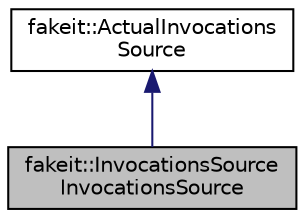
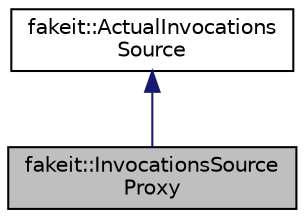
(152, 178) -> (152, 178)
